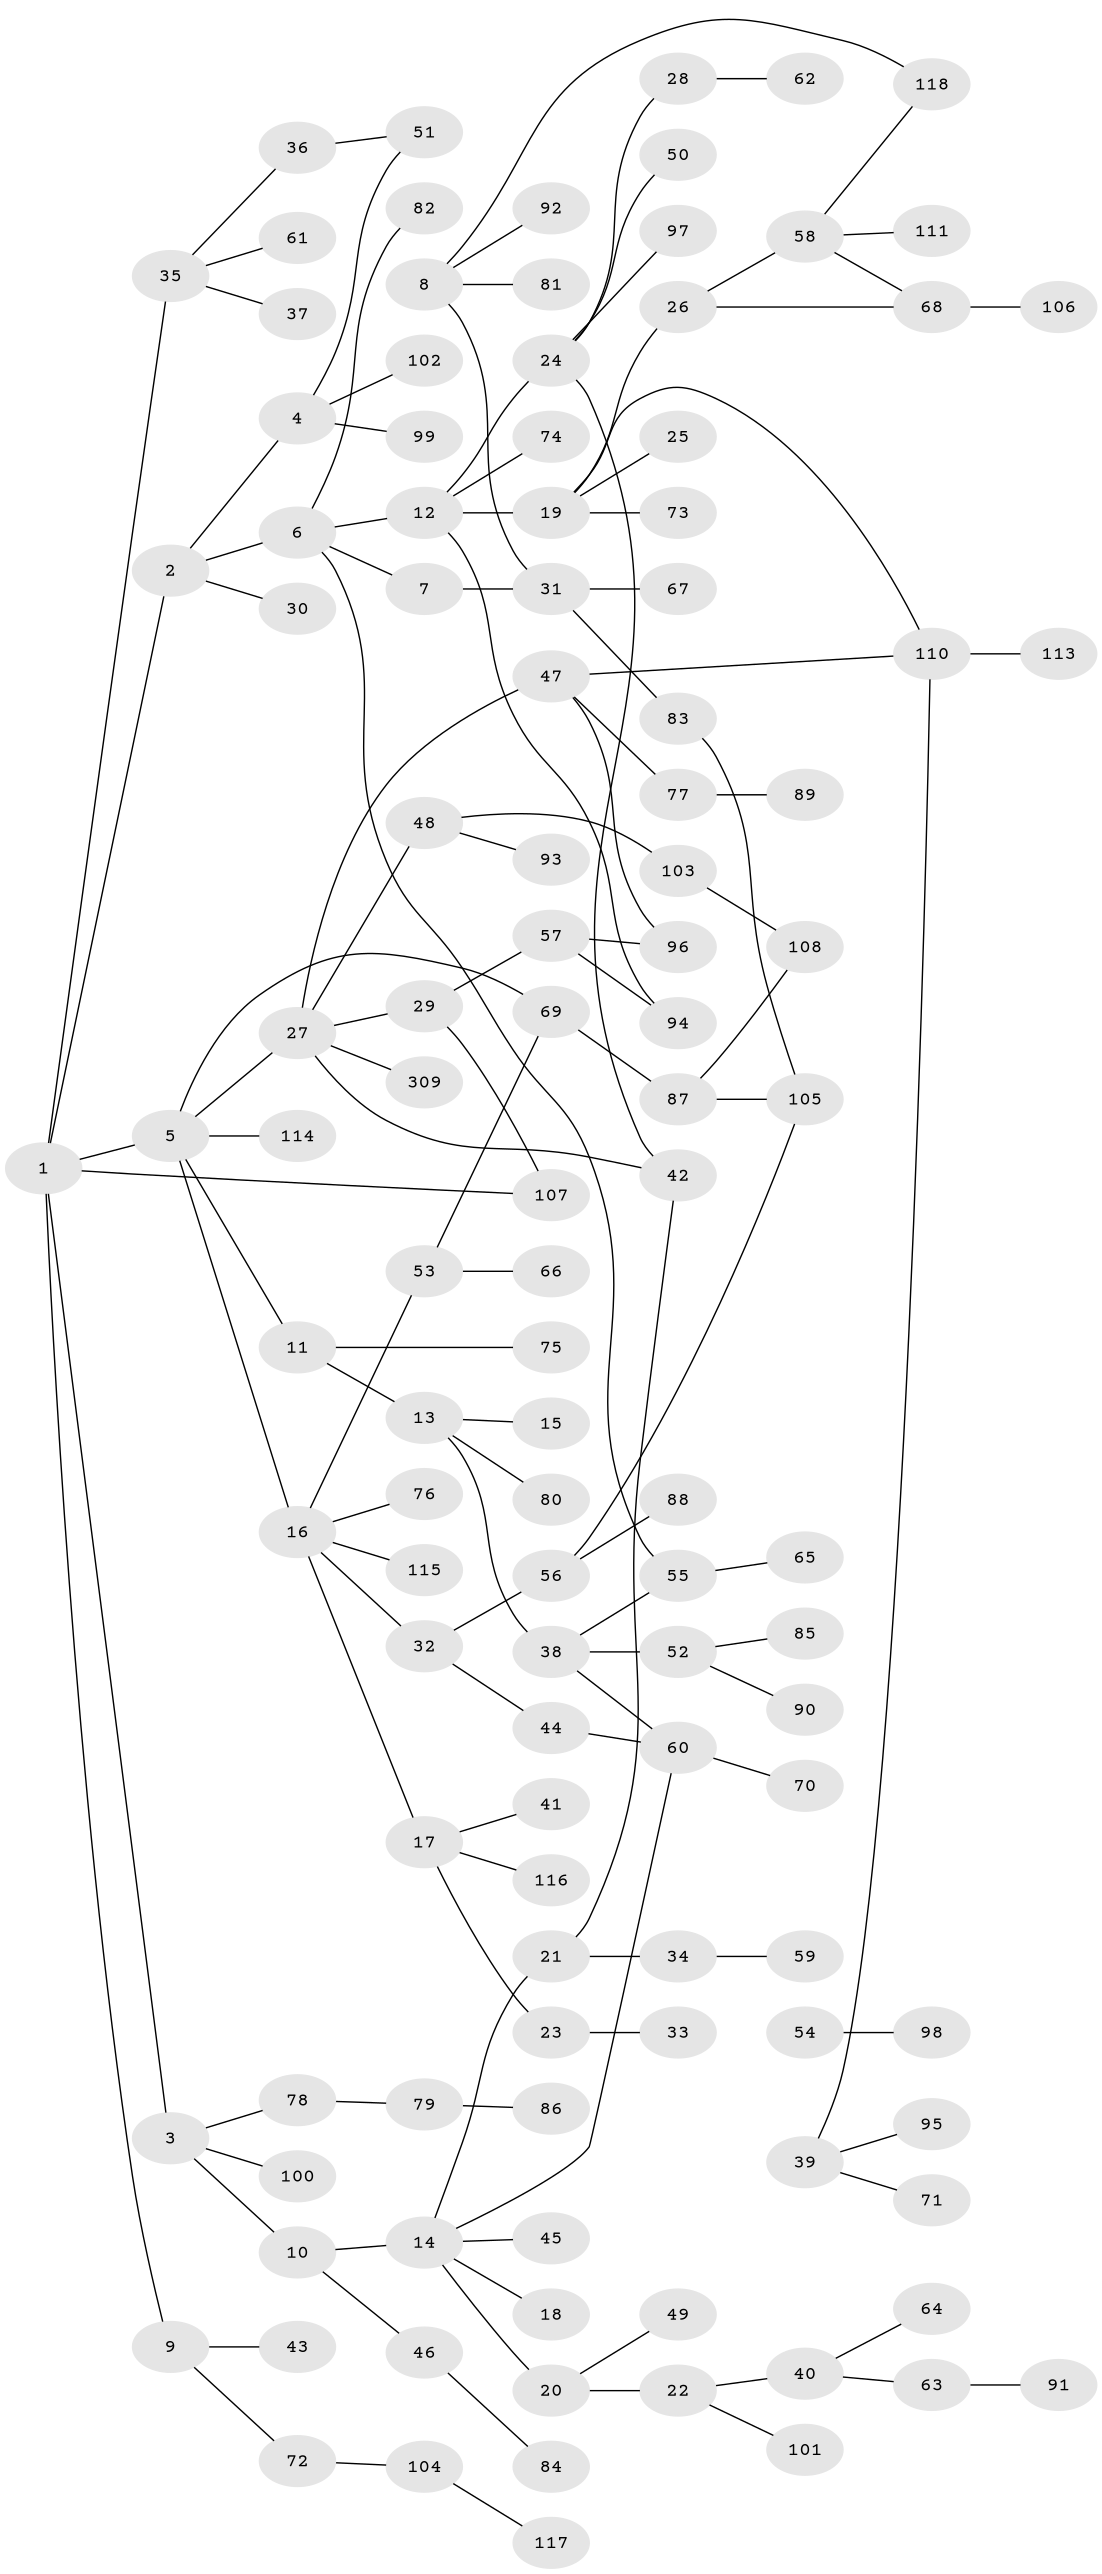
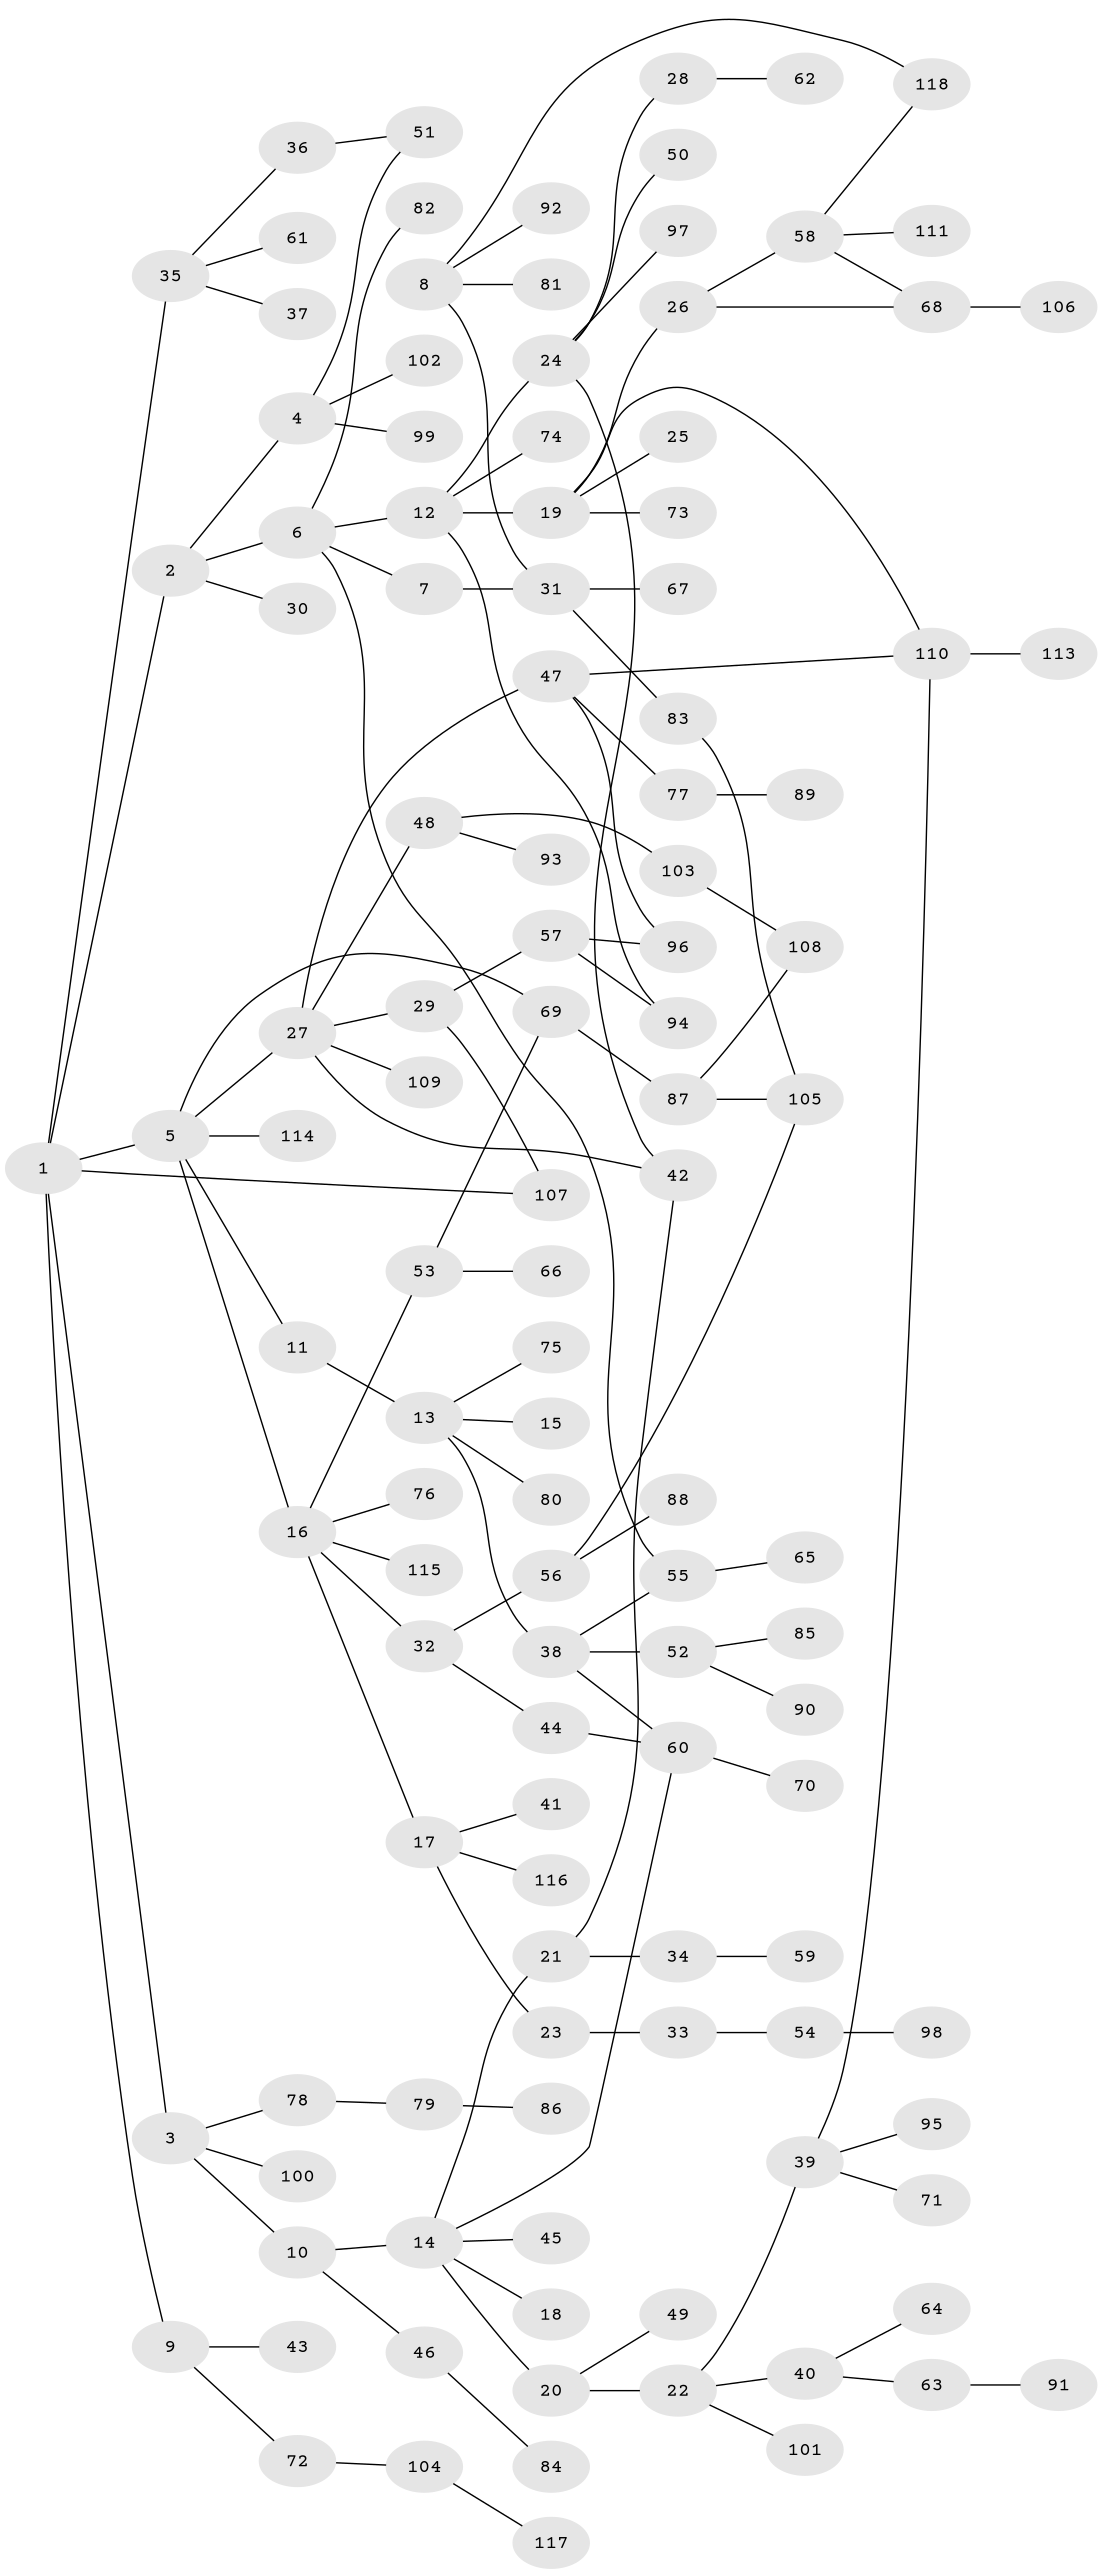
(424, 1082) -> (424, 1082)
(424, 1347) -> (488, 1383)
none -> (742, 2033)
none -> (756, 2283)
